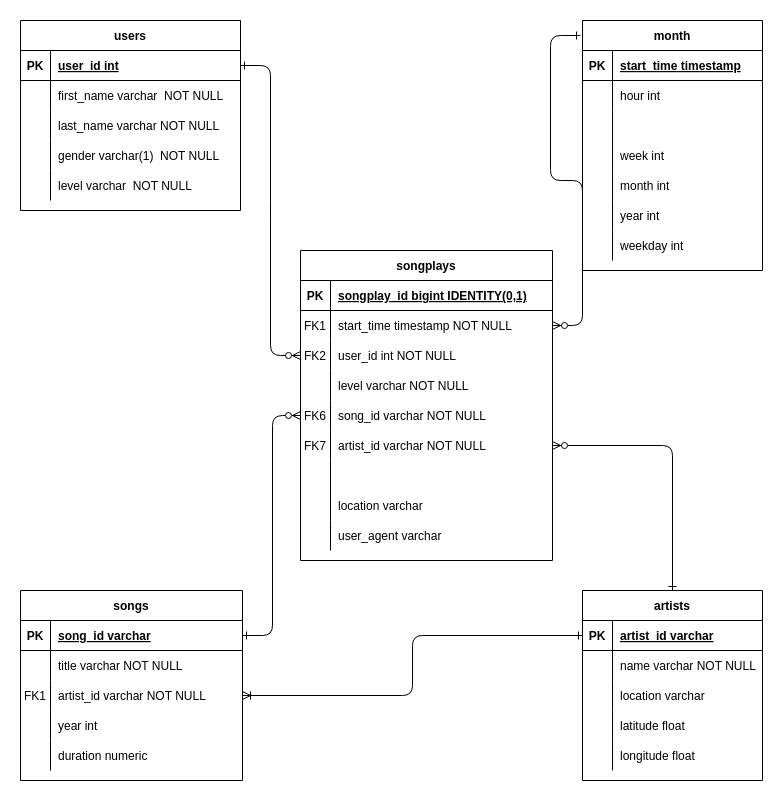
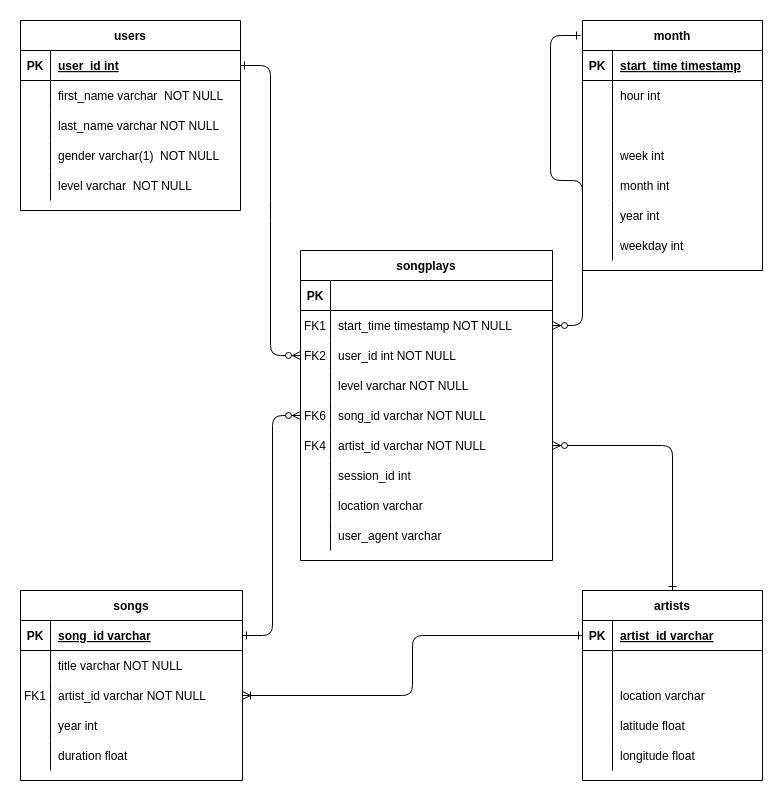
(442, 296) -> none
(315, 446) -> (315, 446)
none -> (442, 476)
(688, 666) -> none
(107, 756) -> (100, 756)
